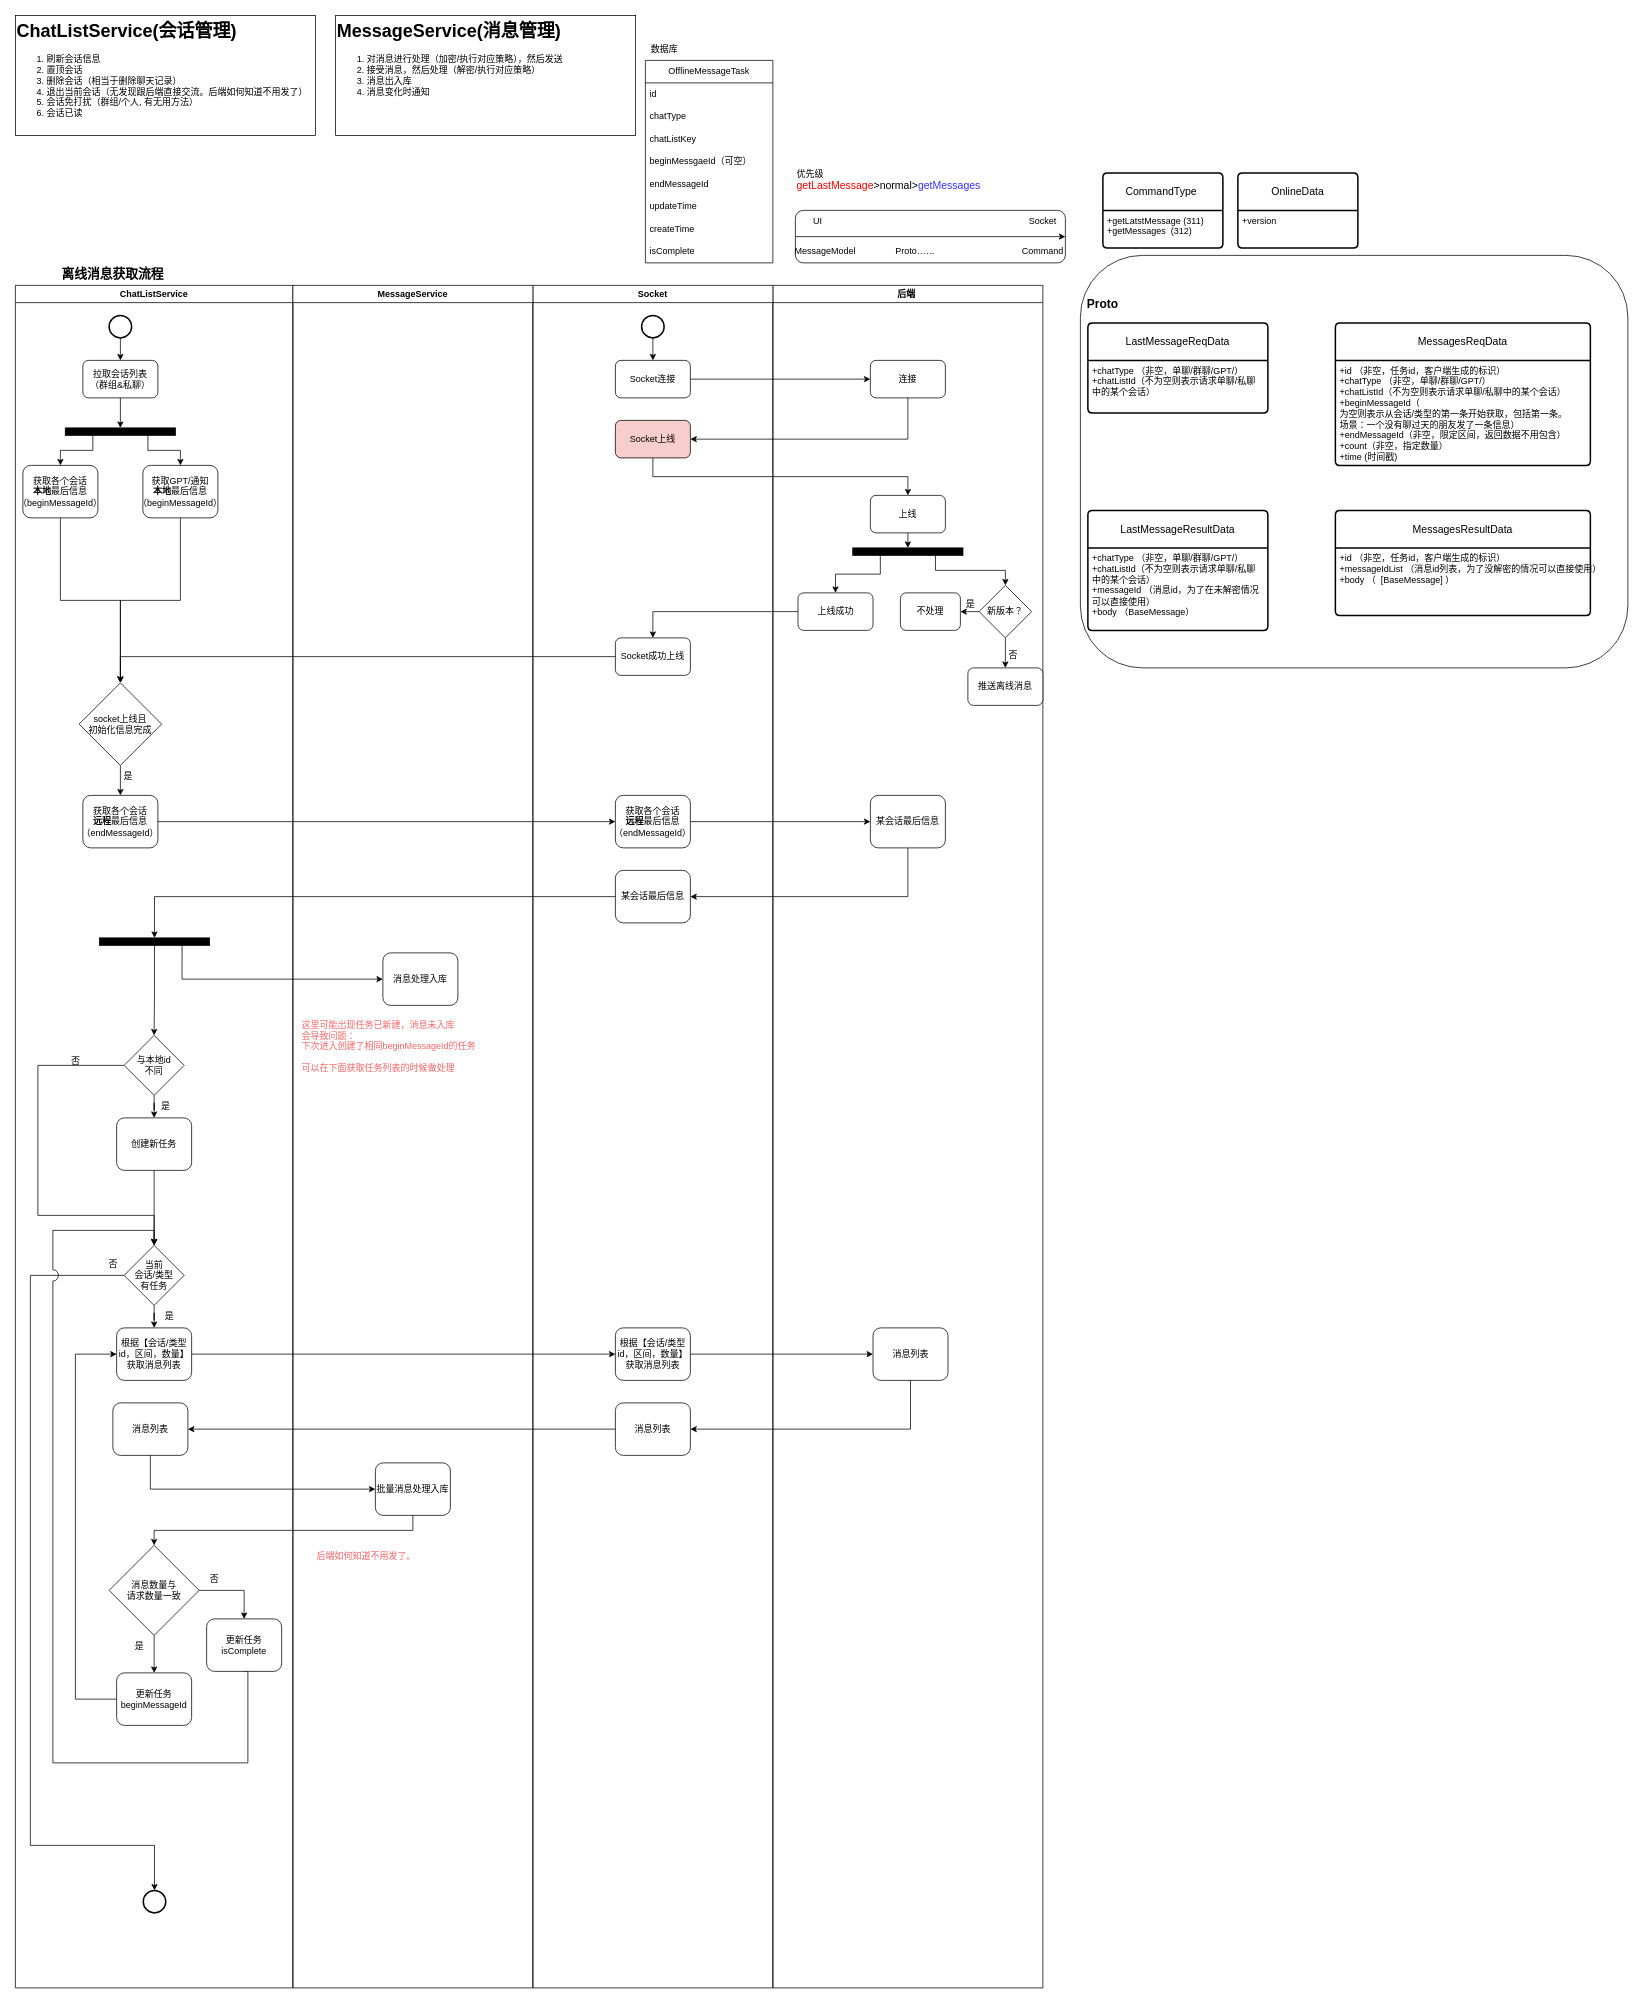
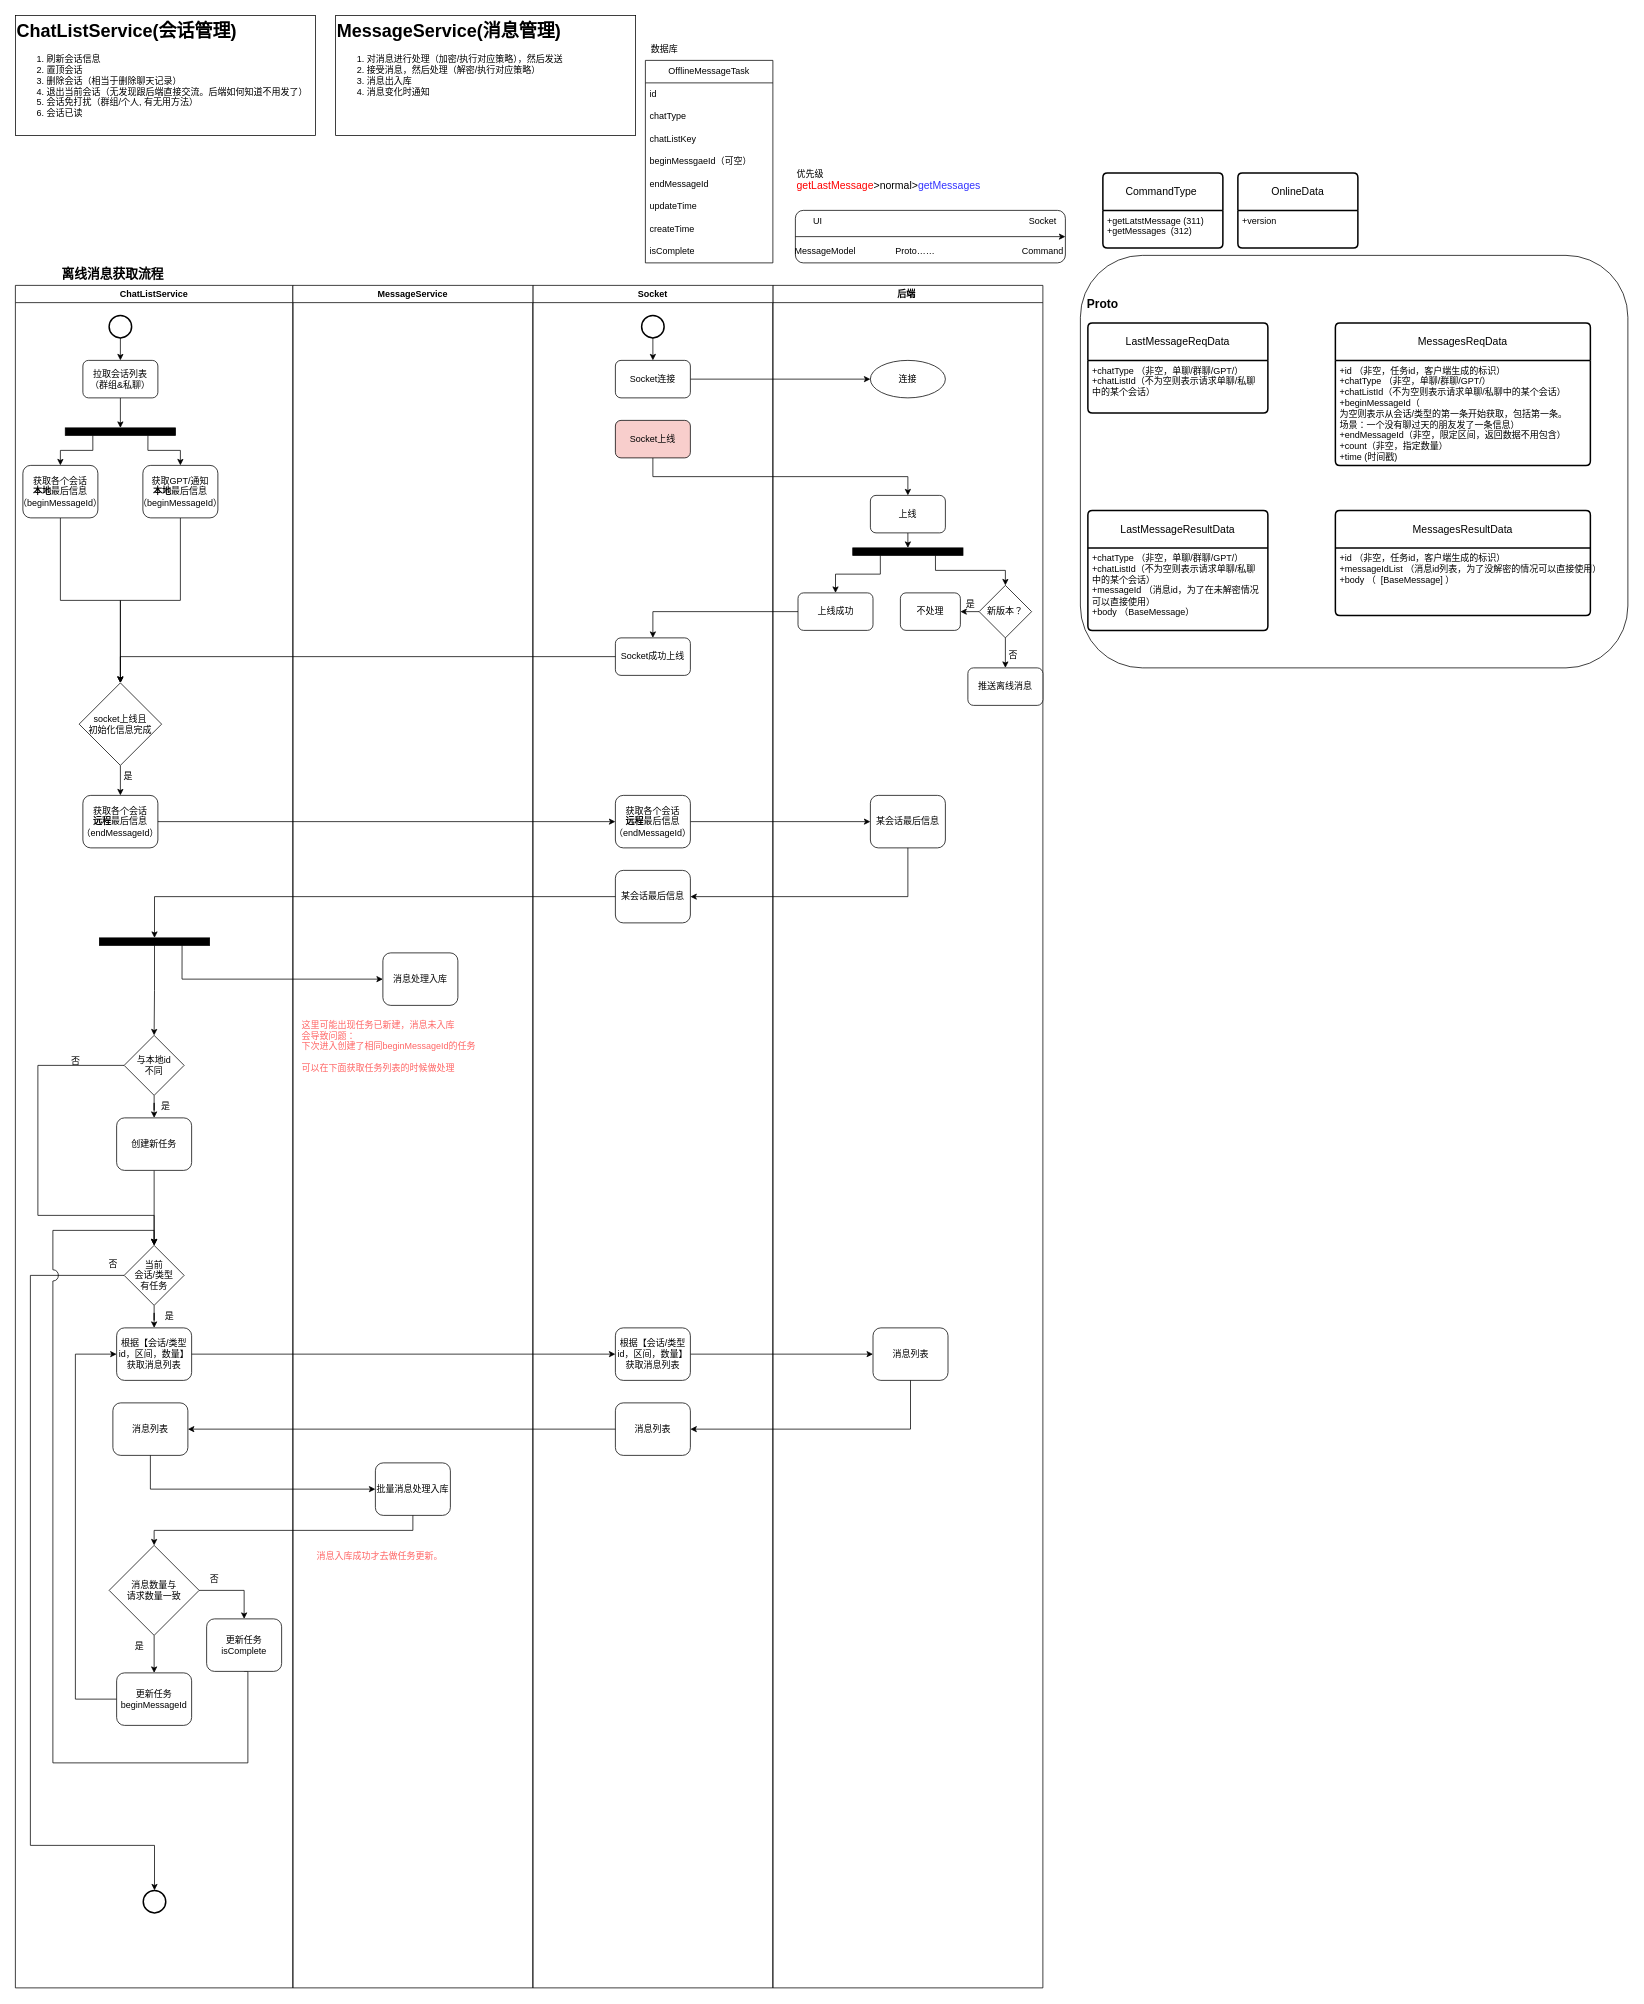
(908, 379) -> (908, 379)
(908, 439) -> none
(366, 1557) -> (380, 1557)
